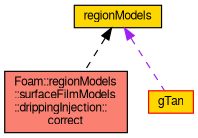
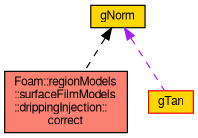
(118, 17) -> (118, 17)
